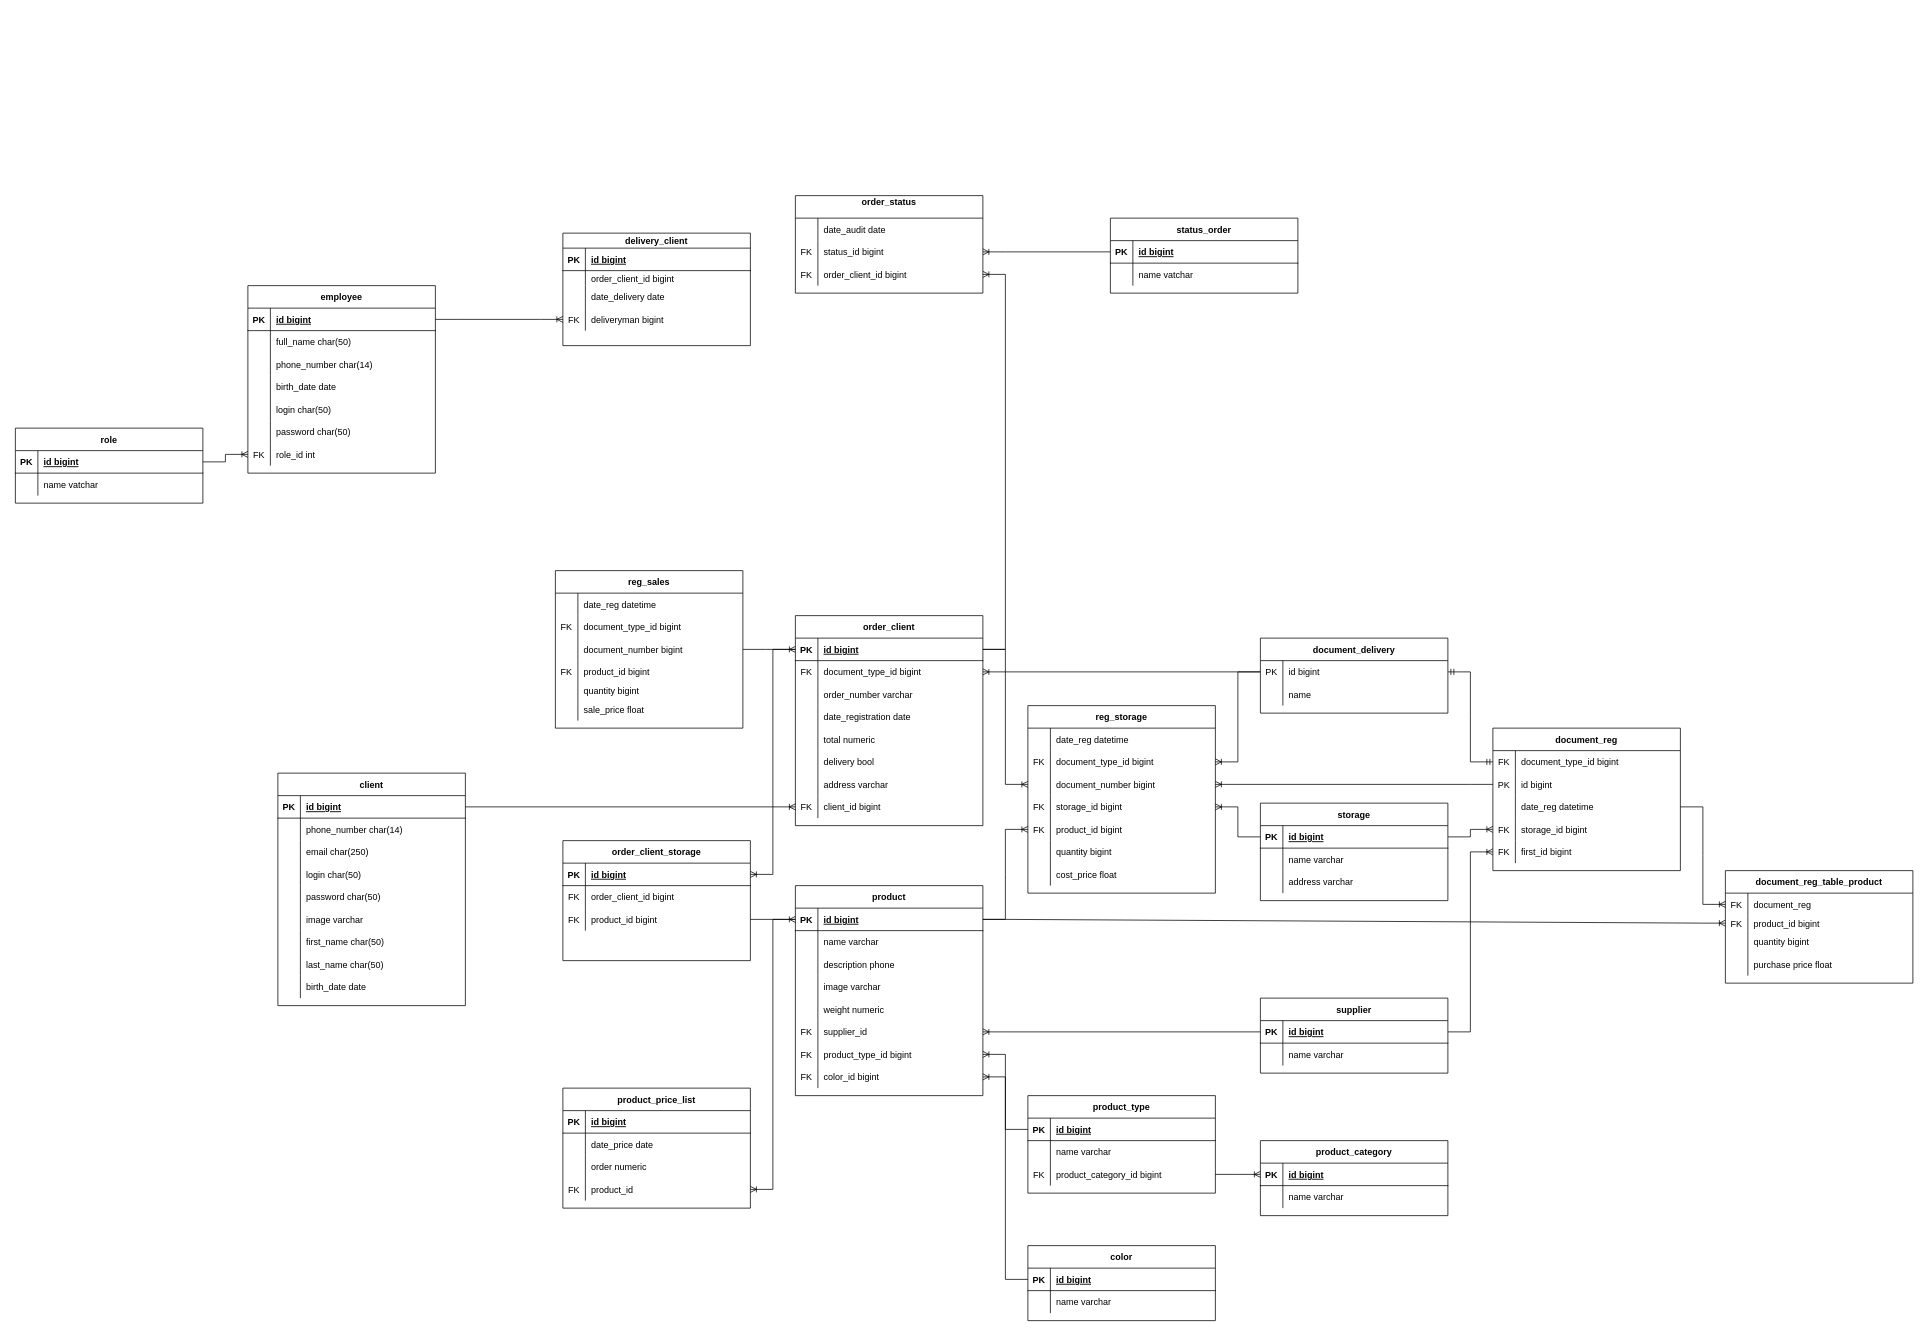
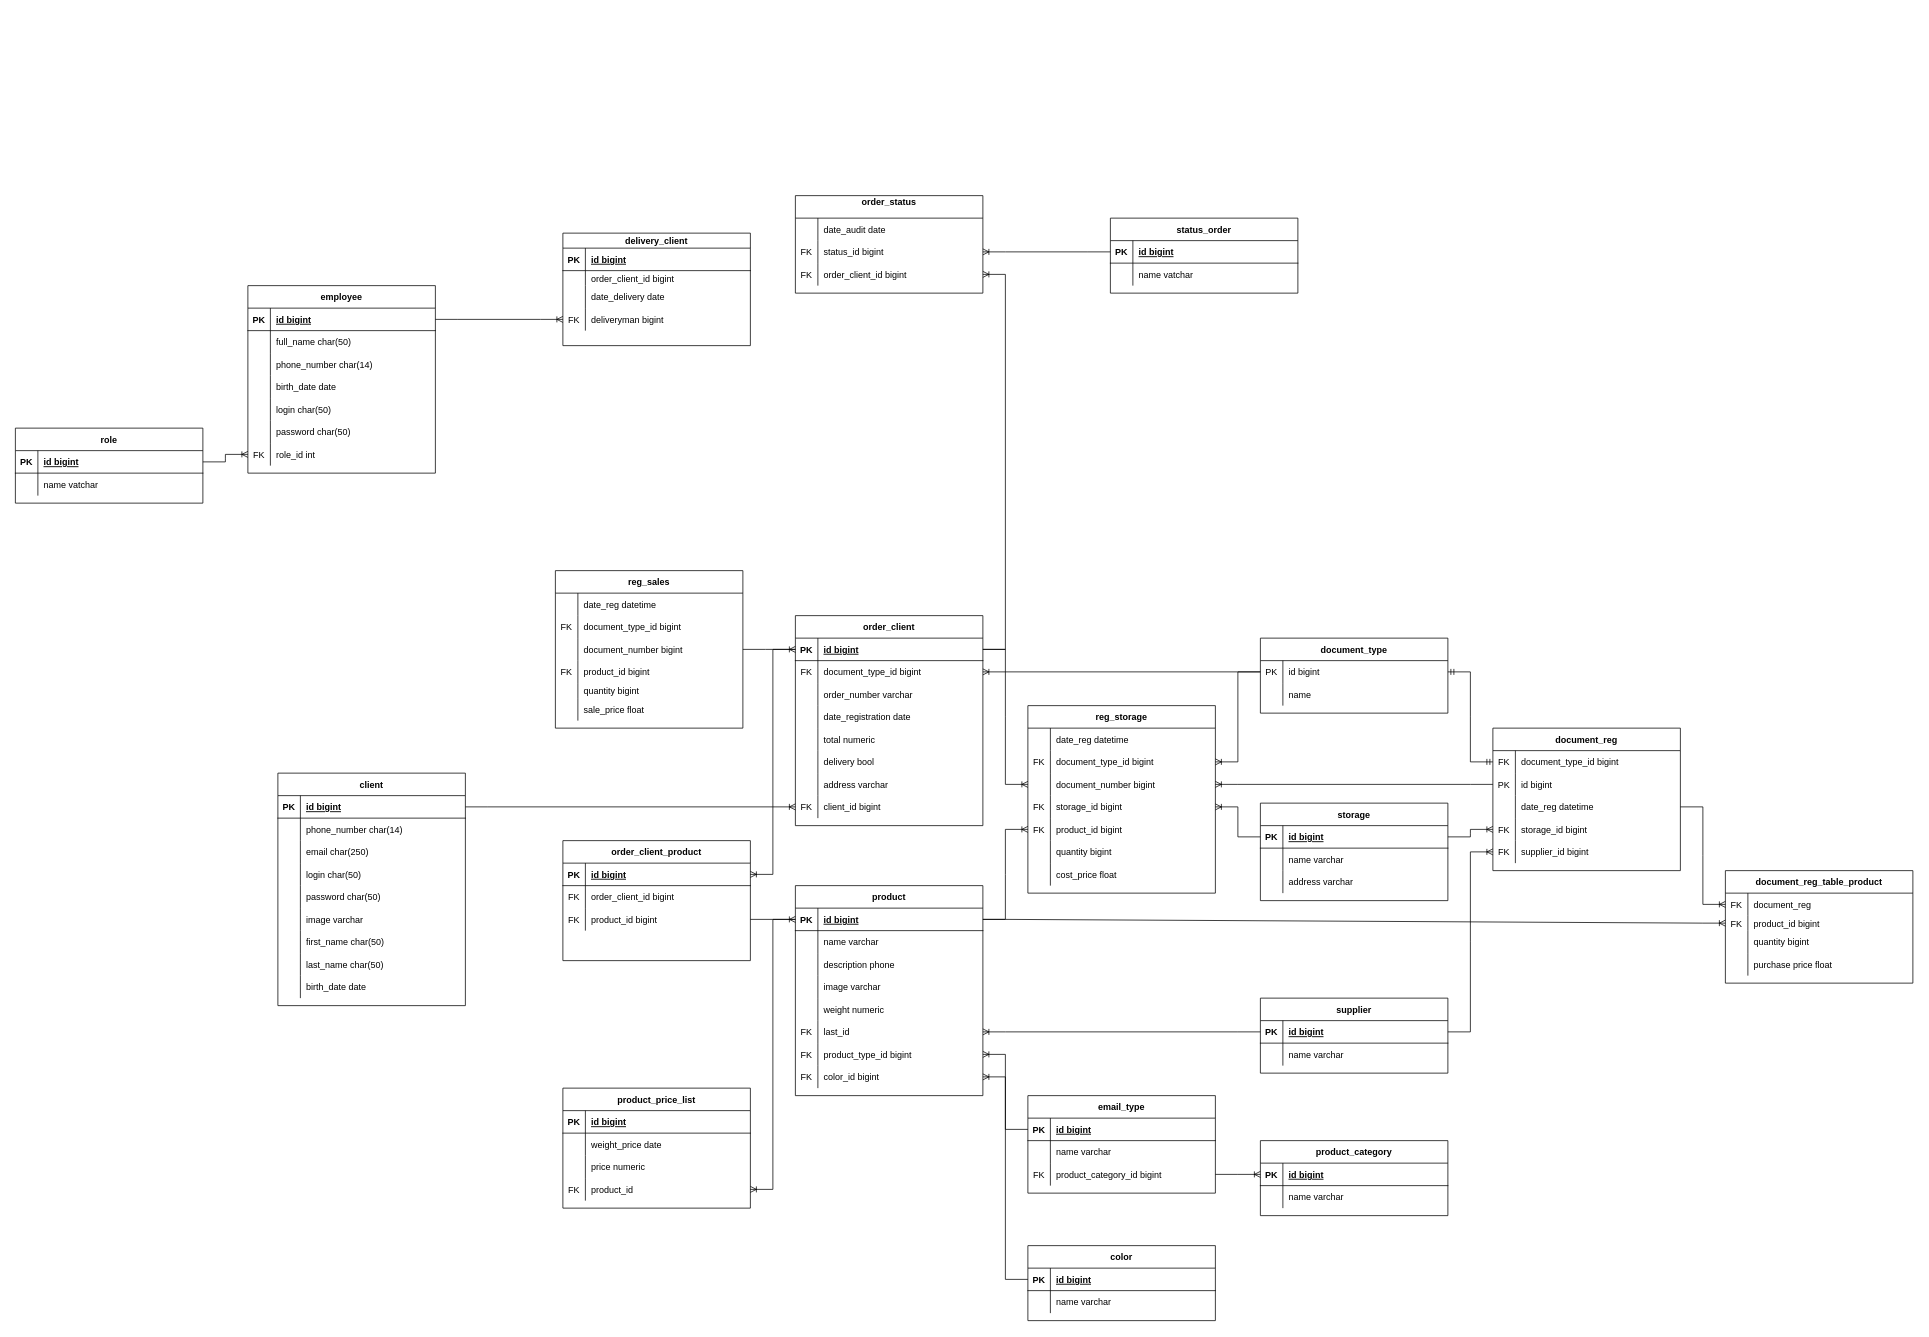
(1354, 650) -> (1354, 650)
(656, 852) -> (656, 852)
(1553, 852) -> (1559, 852)
(848, 1032) -> (839, 1032)
(1121, 1107) -> (1121, 1107)
(626, 1145) -> (630, 1145)
(621, 1167) -> (620, 1167)
